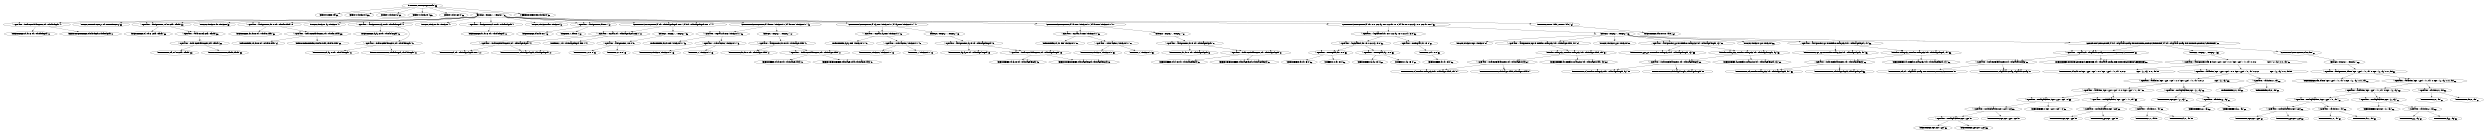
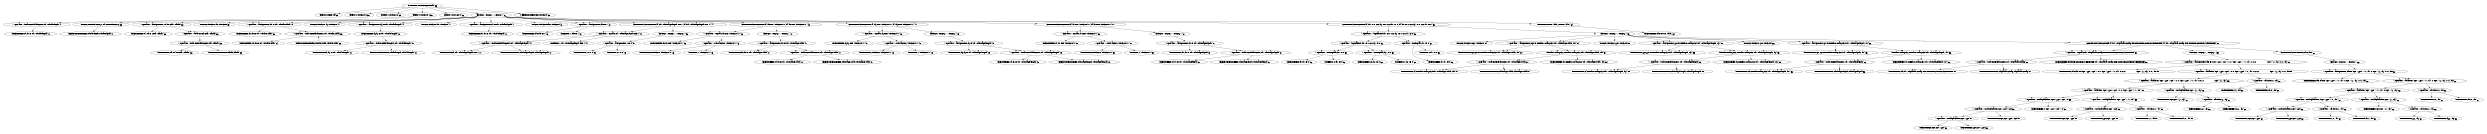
(63, 29) -> (96, 29)
(408, 32) -> (384, 38)
(317, 38) -> (319, 39)
none -> (1490, 53)
(1434, 57) -> (1415, 57)
